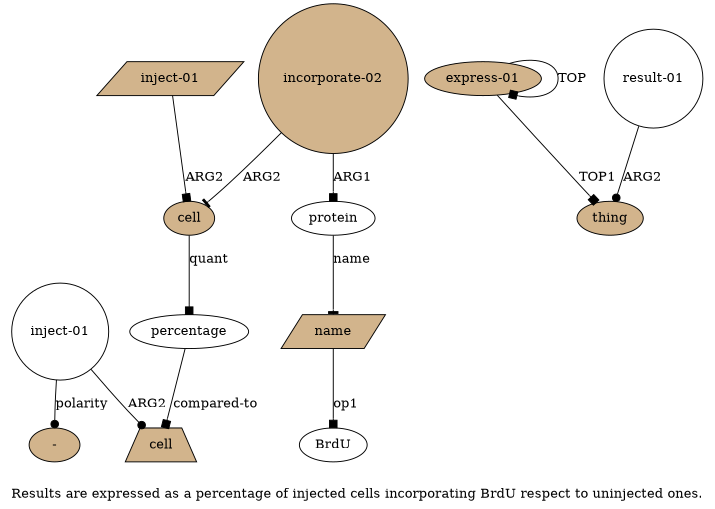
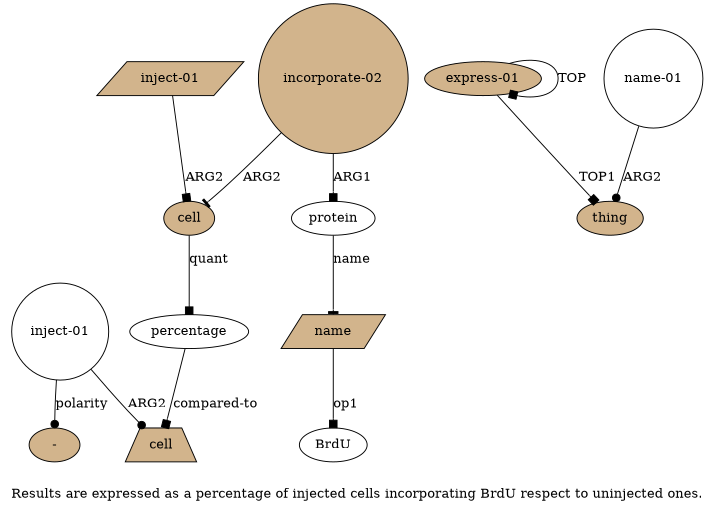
(653, 79) -> (653, 79)
